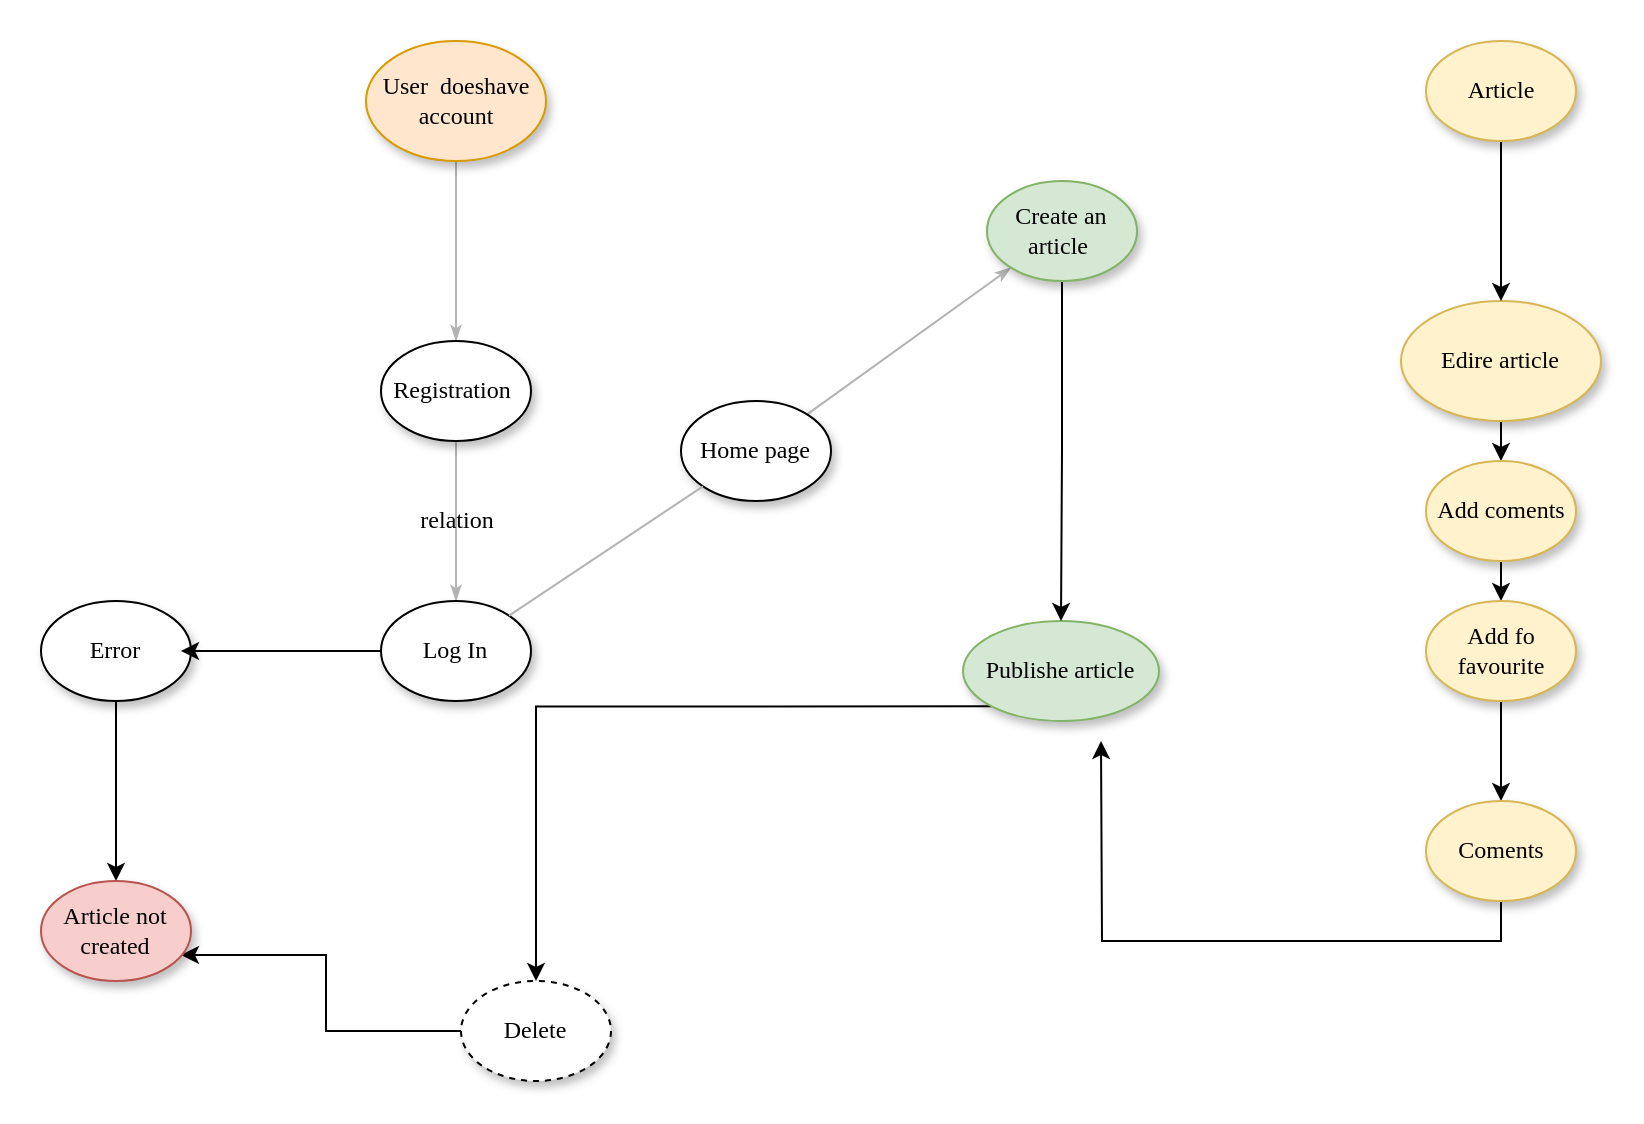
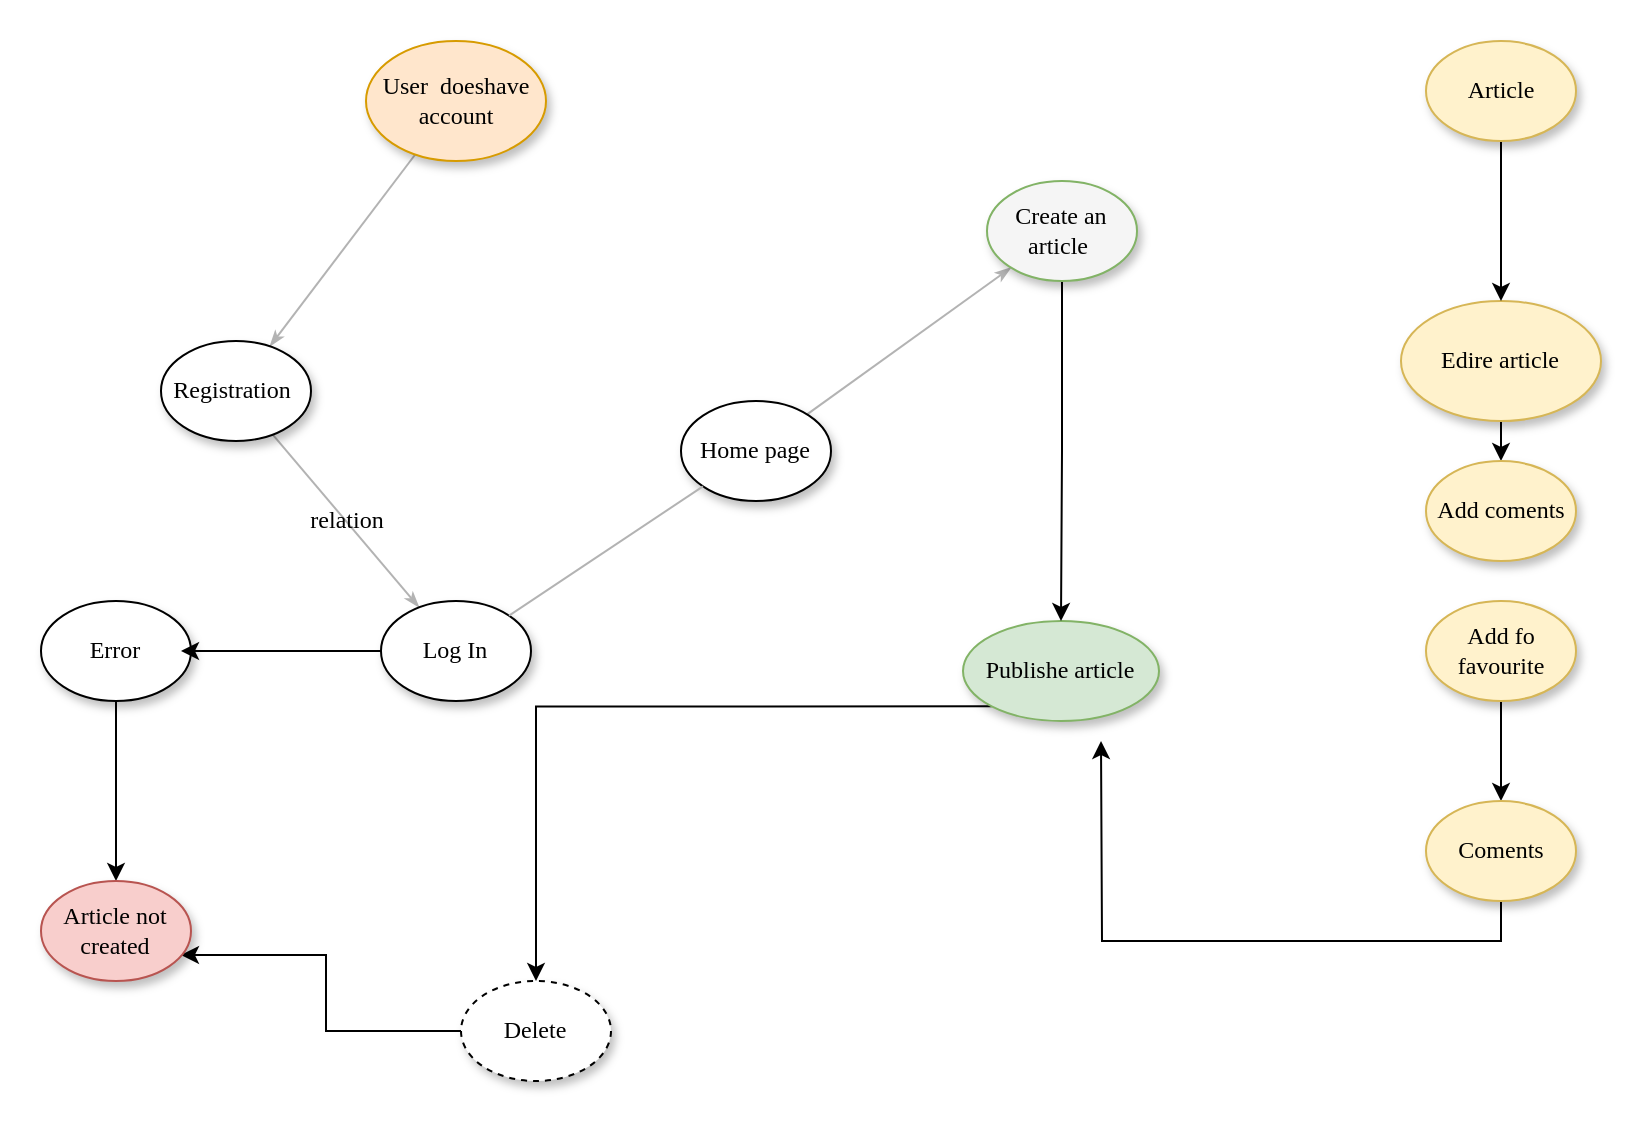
(1062, 231) -> (1062, 231)
(456, 391) -> (236, 391)
(1501, 574) -> none
